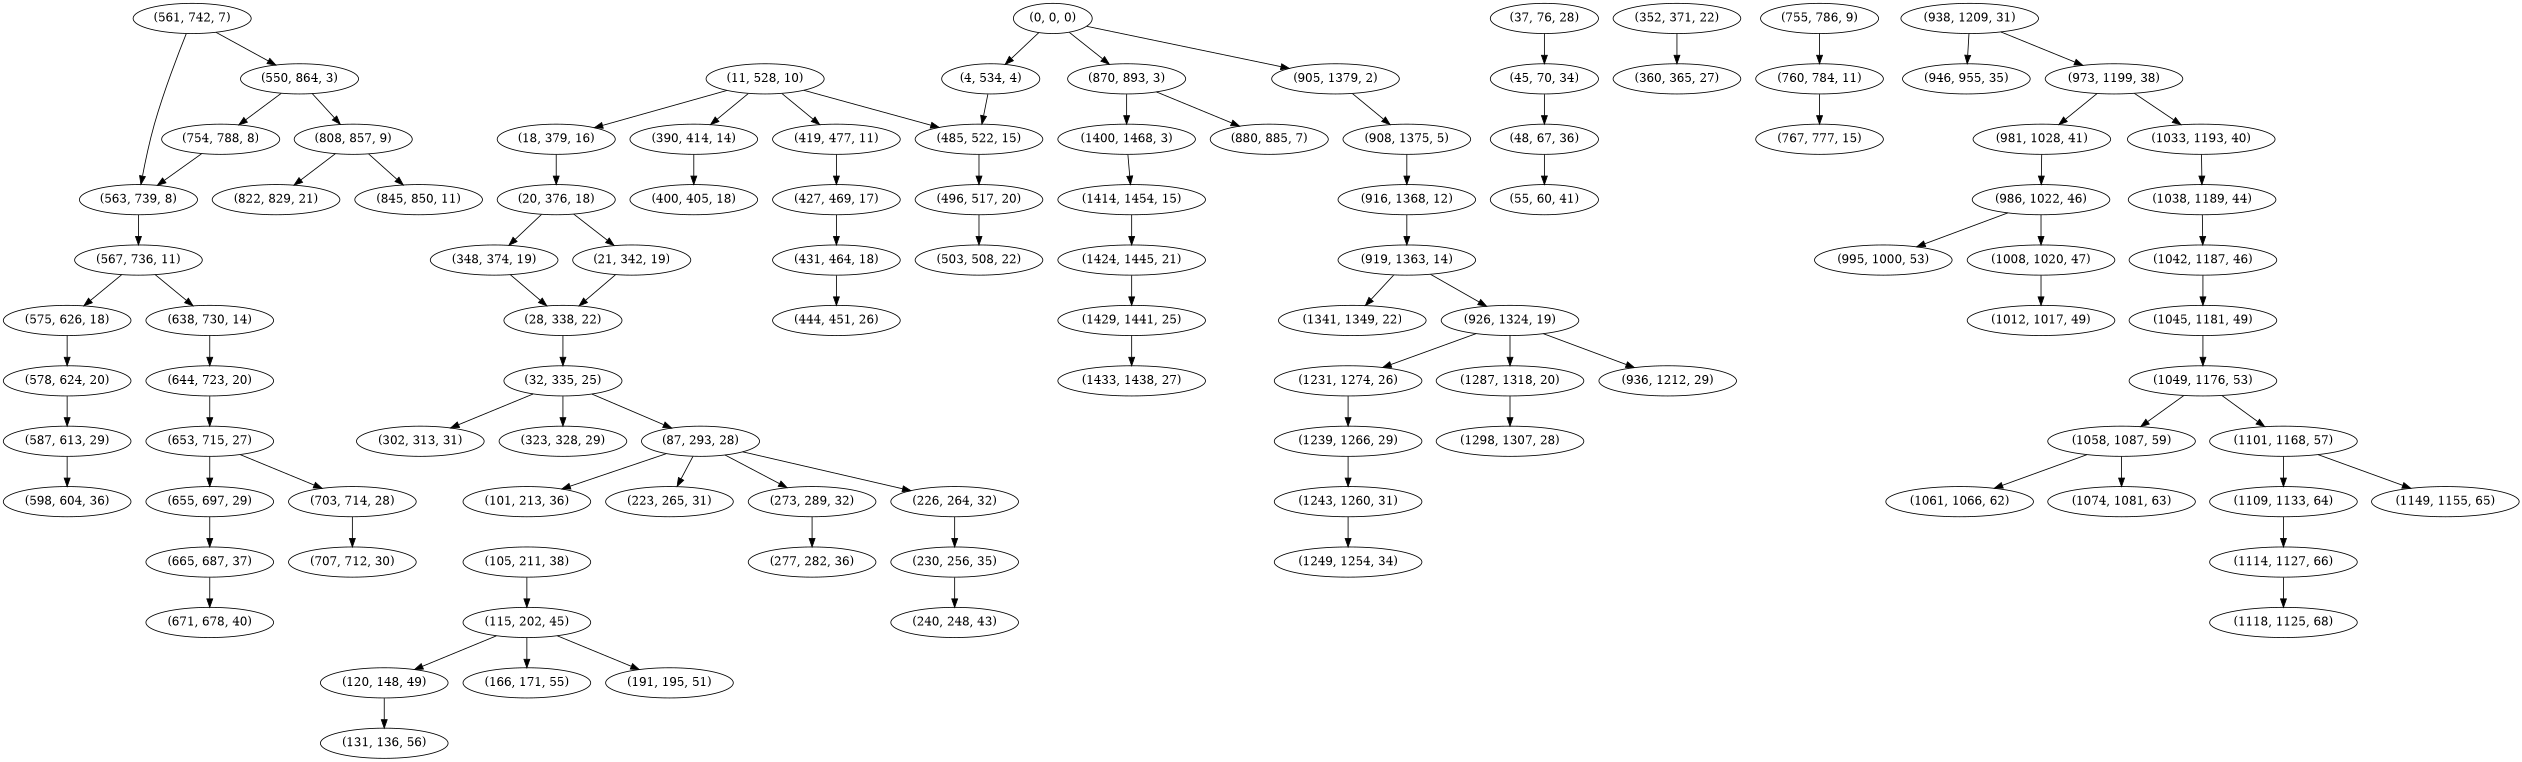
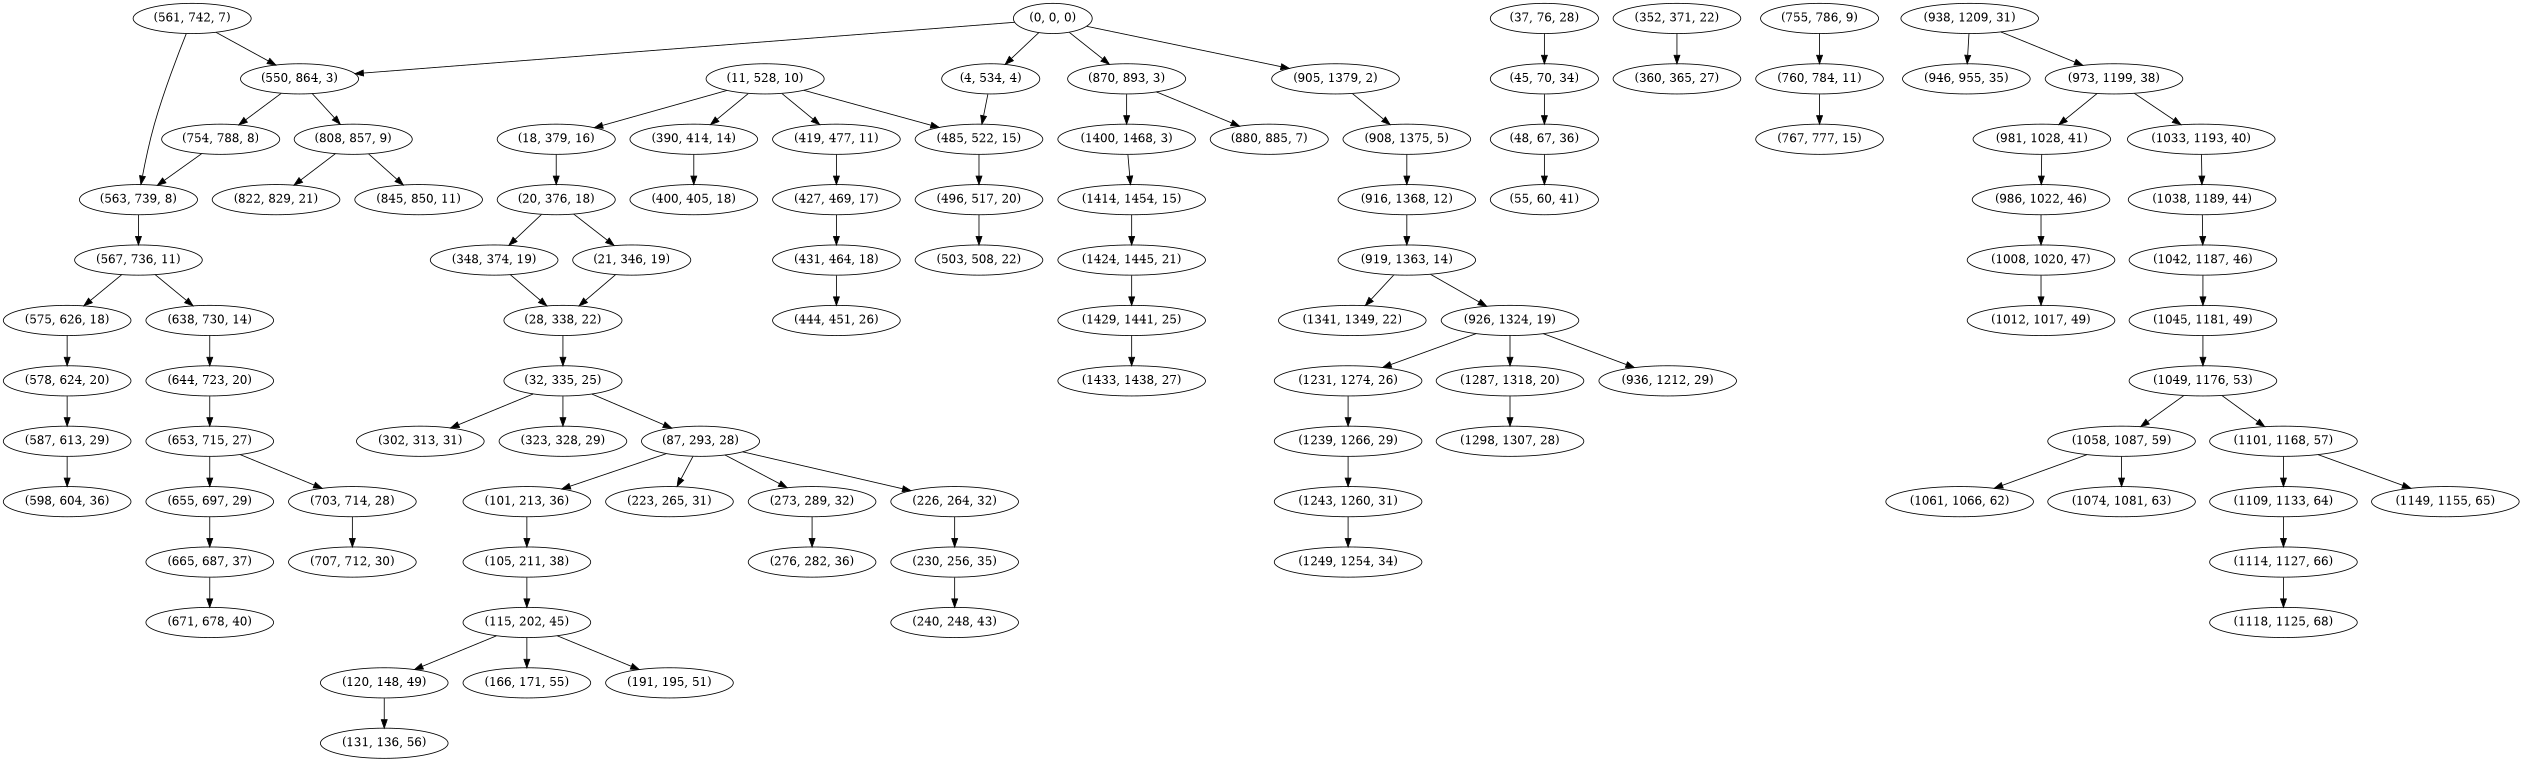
none -> (689, 48)
(632, 260) -> (632, 260)
(1883, 260) -> none
none -> (527, 528)
(812, 562) -> (812, 562)
